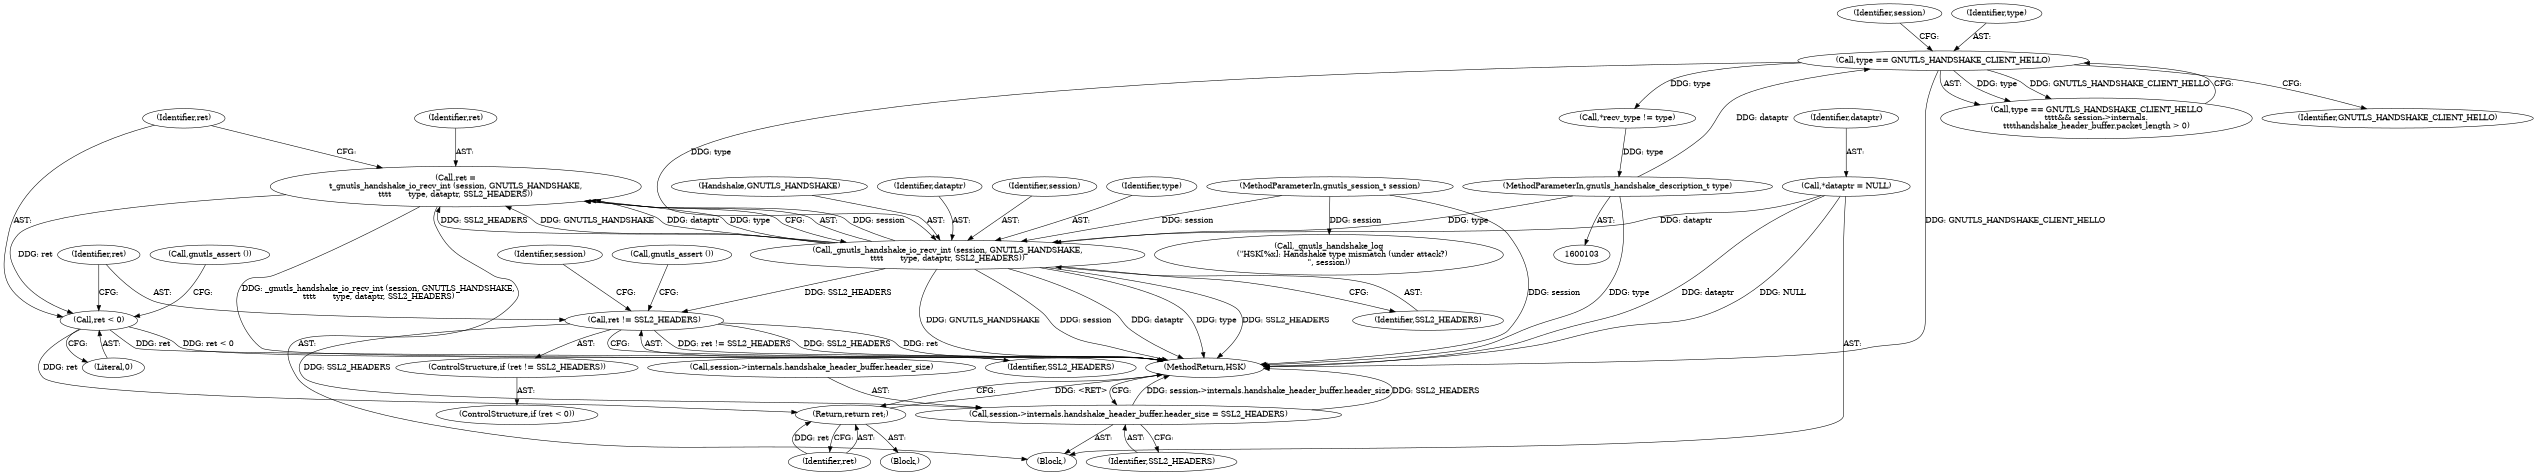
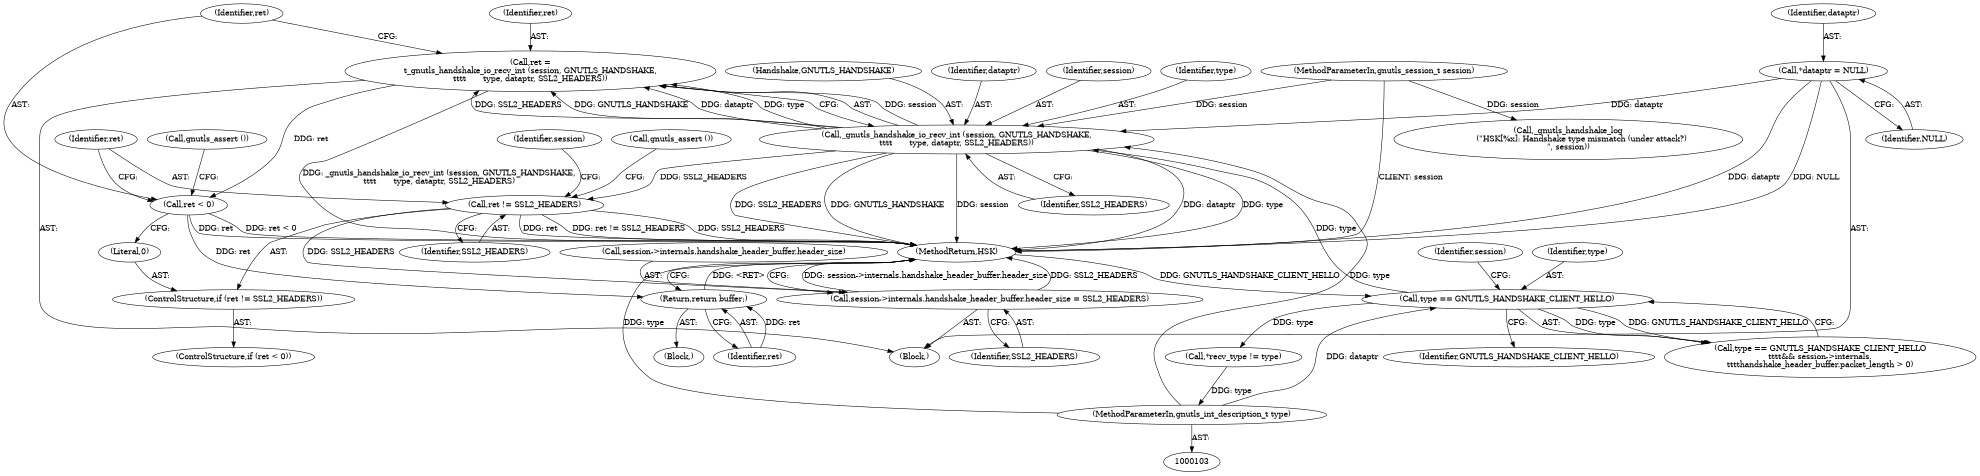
none -> (1914, 139)
(1618, 187) -> (1192, 415)
(1582, 255) -> (1192, 462)
(1554, 293) -> (1411, 178)
(102, 347) -> (151, 279)
(1731, 358) -> (1188, 285)
(851, 415) -> (704, 299)
